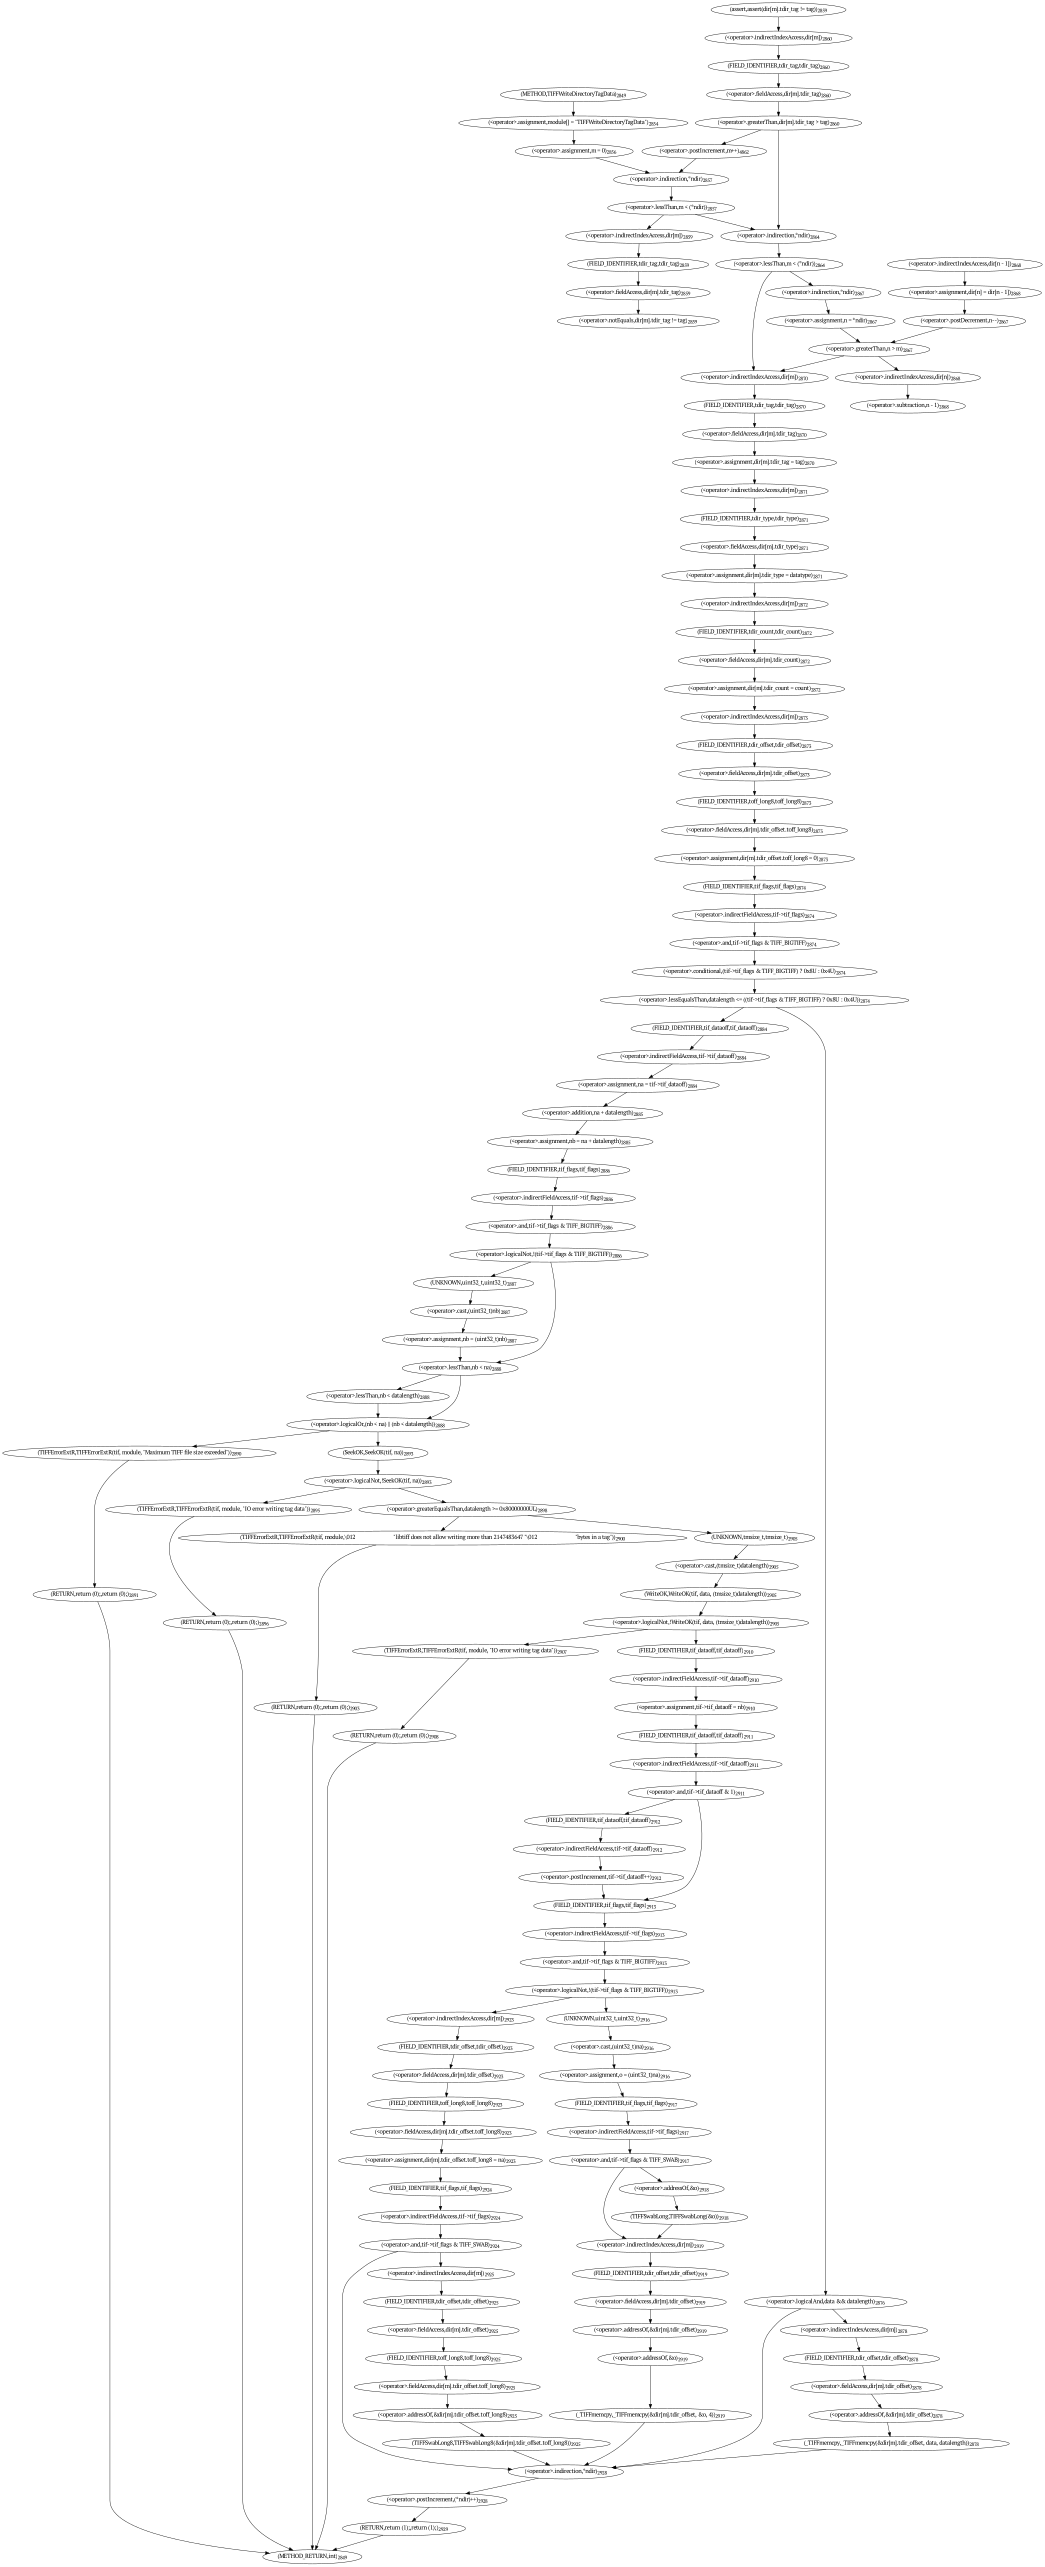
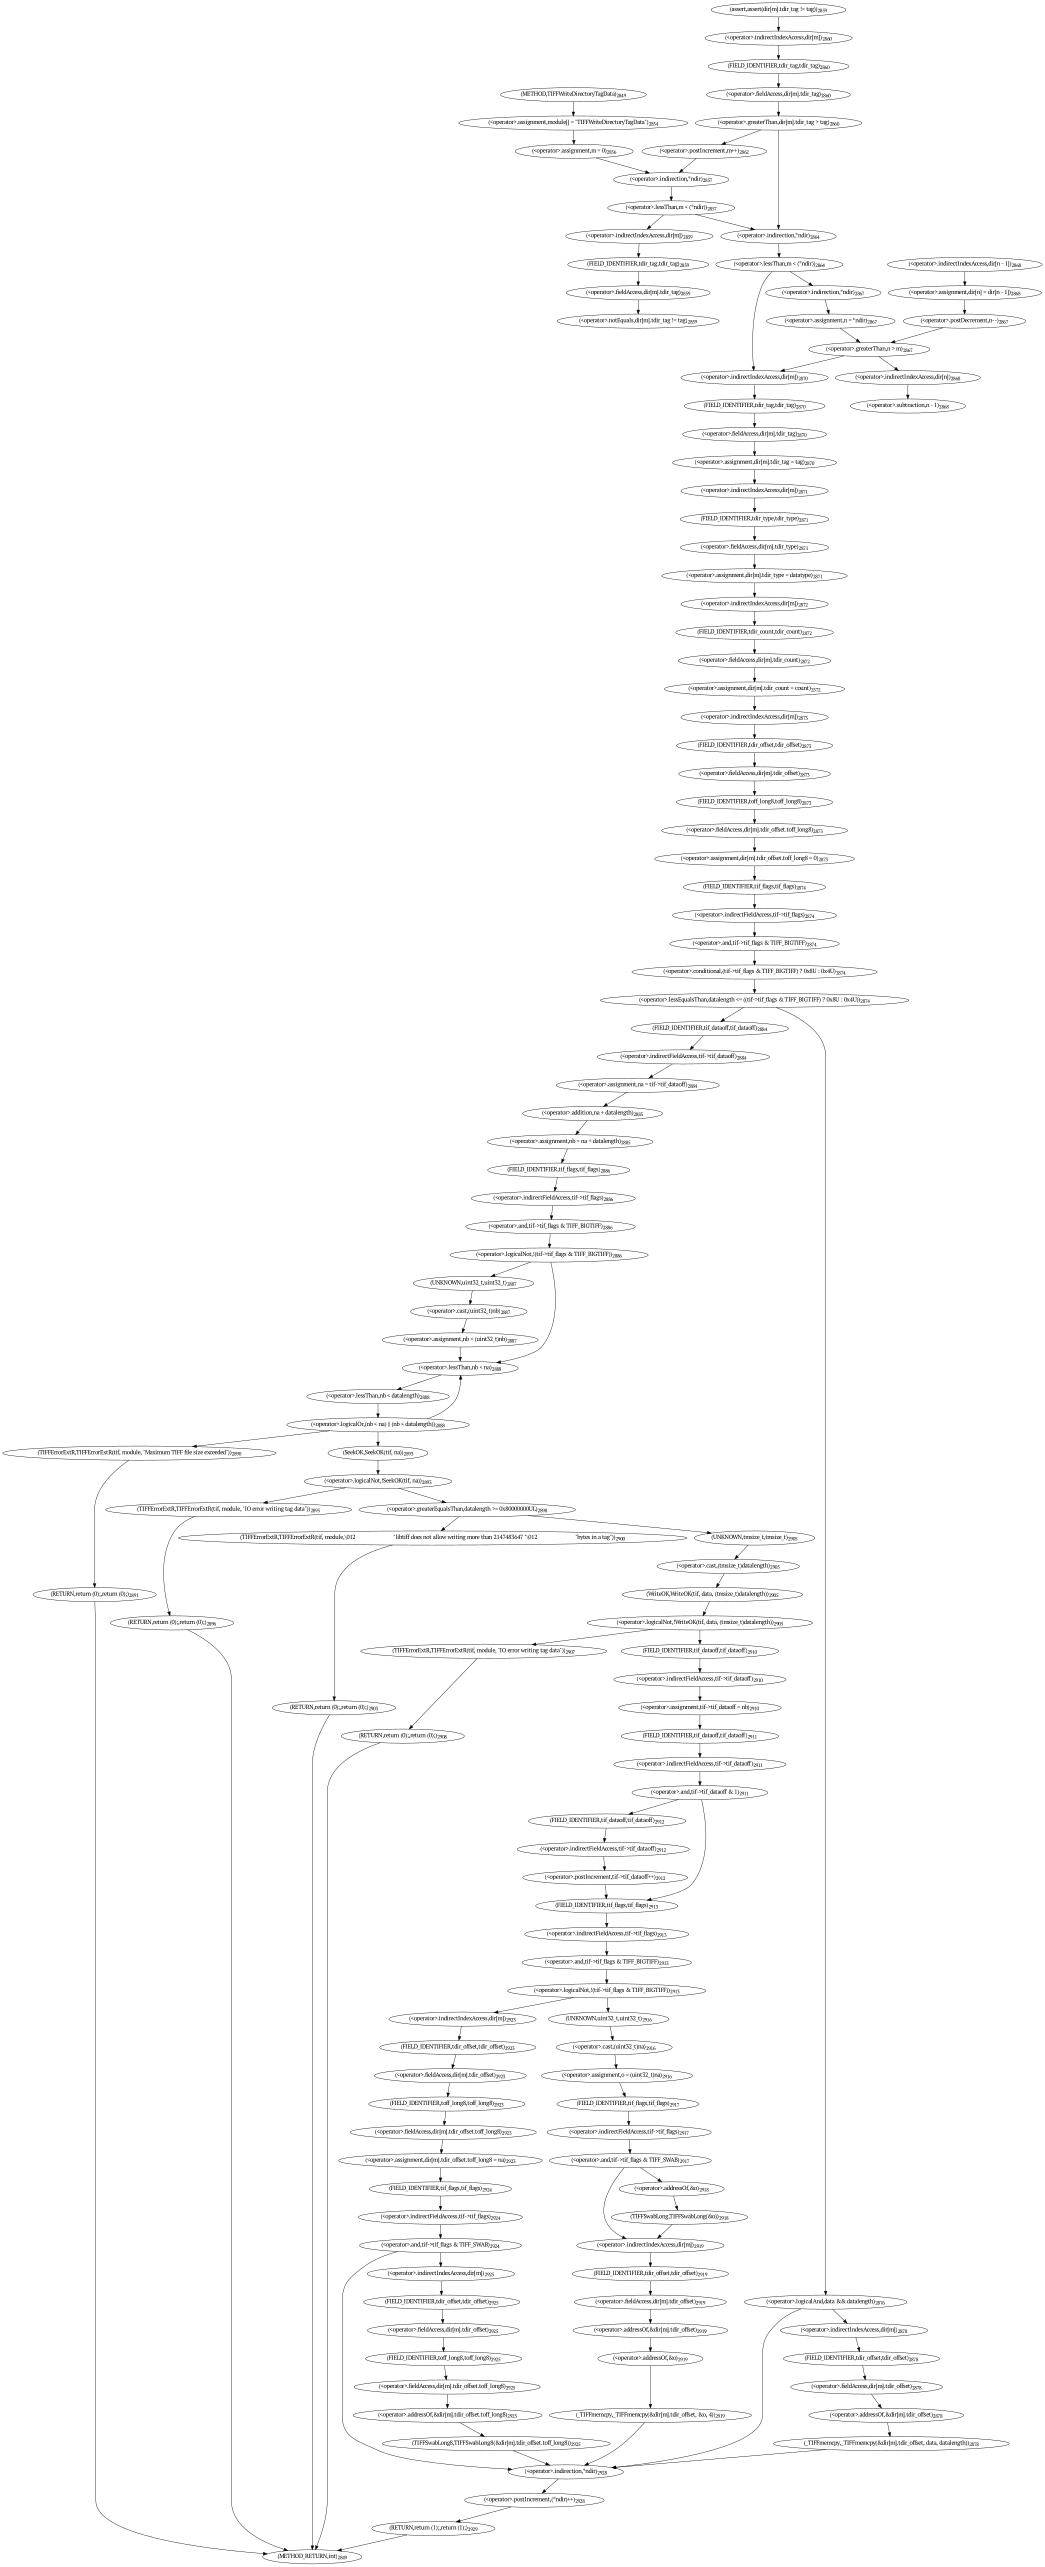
(744, 151) -> (744, 151)
(816, 688) -> (816, 688)
(454, 1402) -> (451, 1405)
